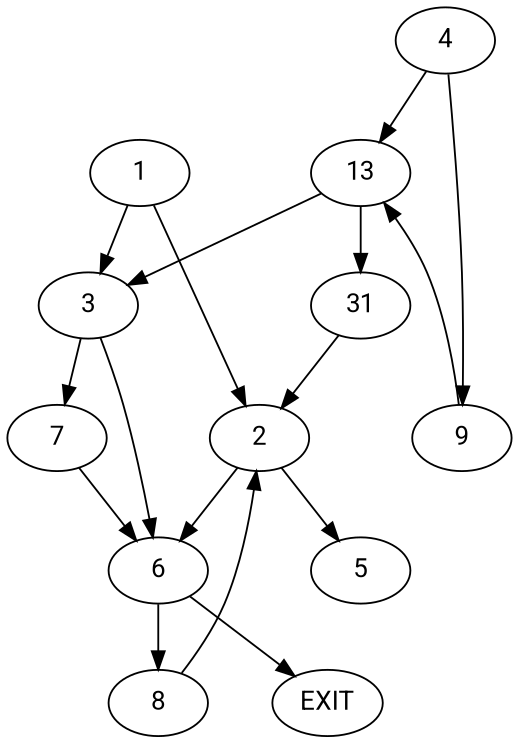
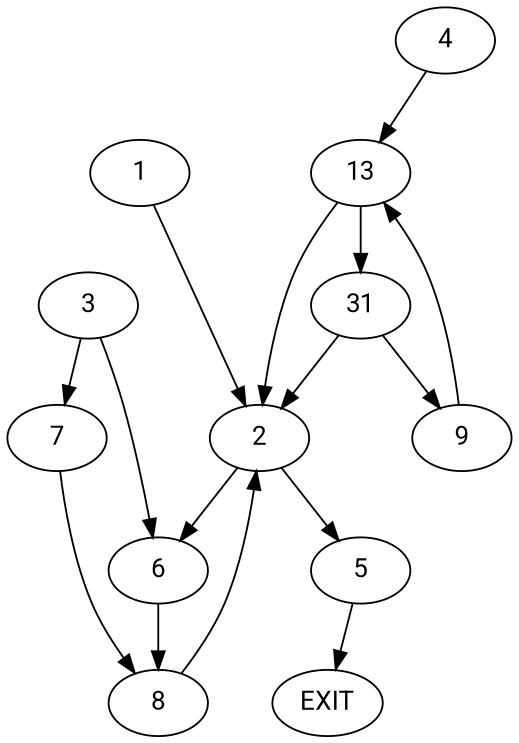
(460, 230) -> (406, 364)
(118, 231) -> none
(233, 235) -> (288, 289)
(102, 497) -> (80, 569)
(235, 631) -> (347, 627)
